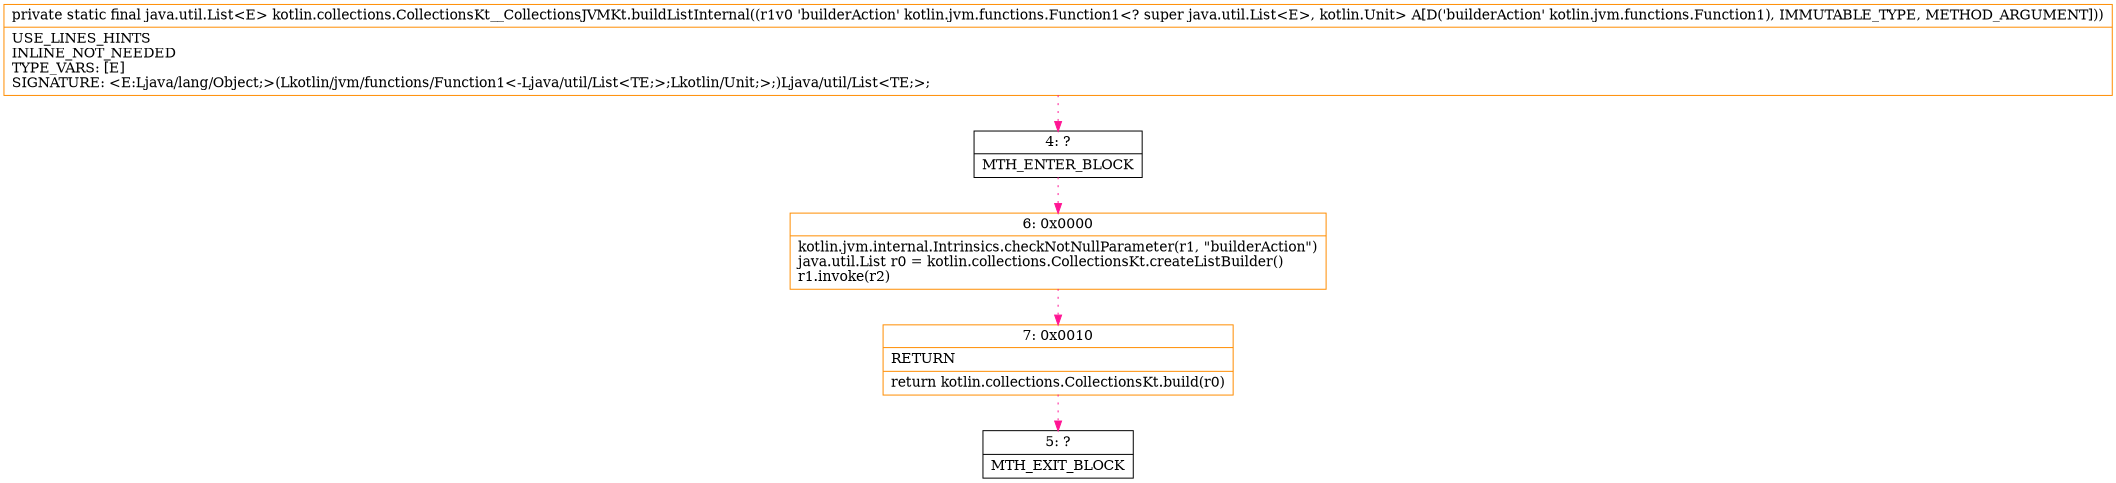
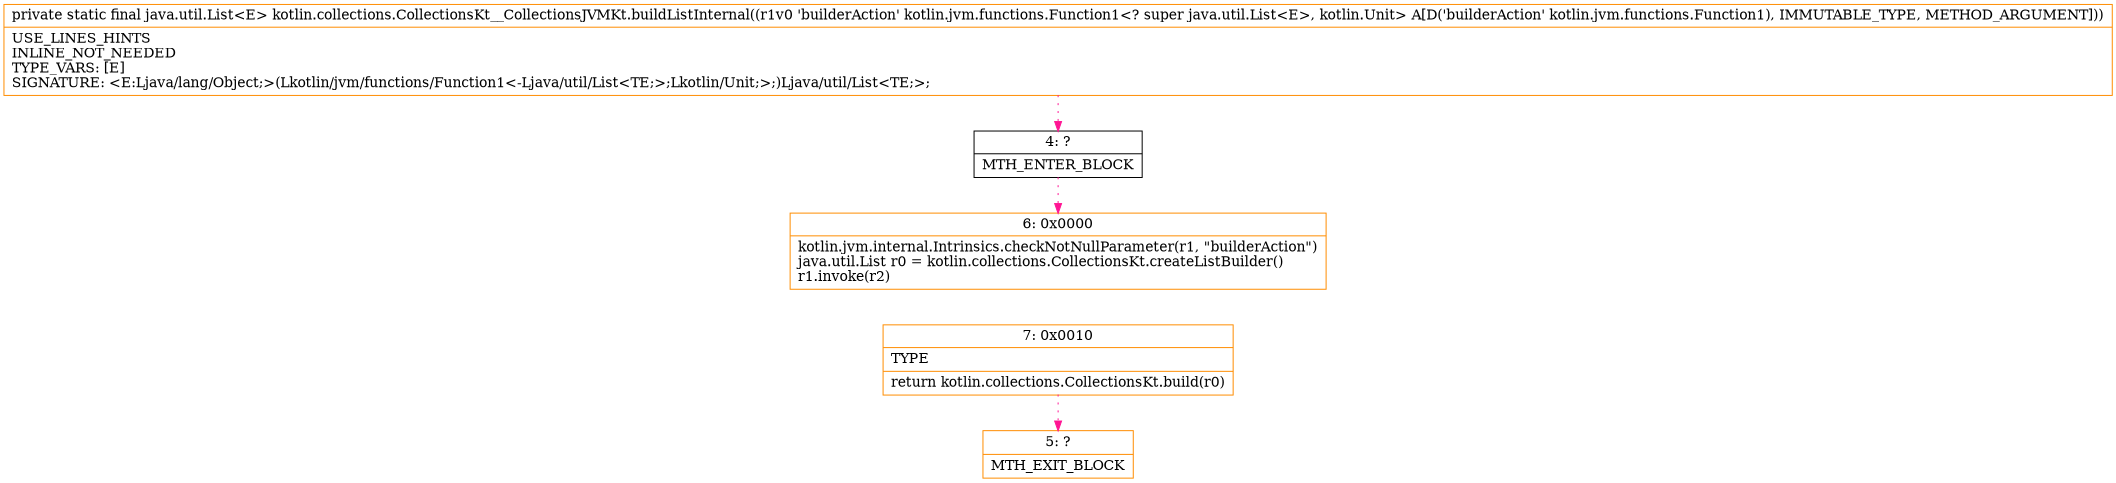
(1058, 302) -> none
(923, 359) -> (910, 359)
(1058, 454) -> (1058, 454)
